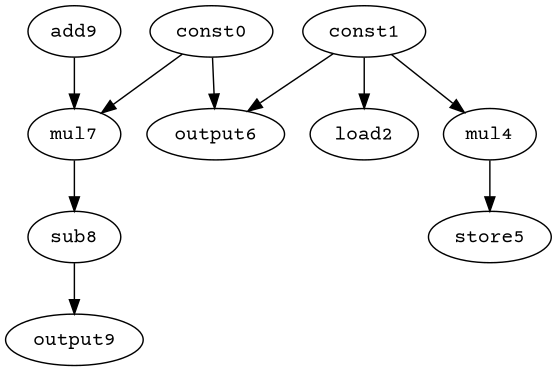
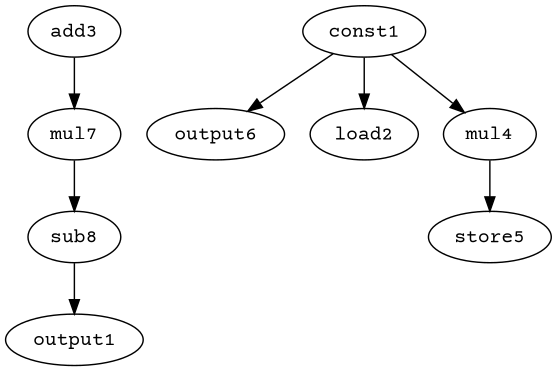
(74, 31) -> (74, 31)
(211, 31) -> none
(74, 340) -> (74, 340)
